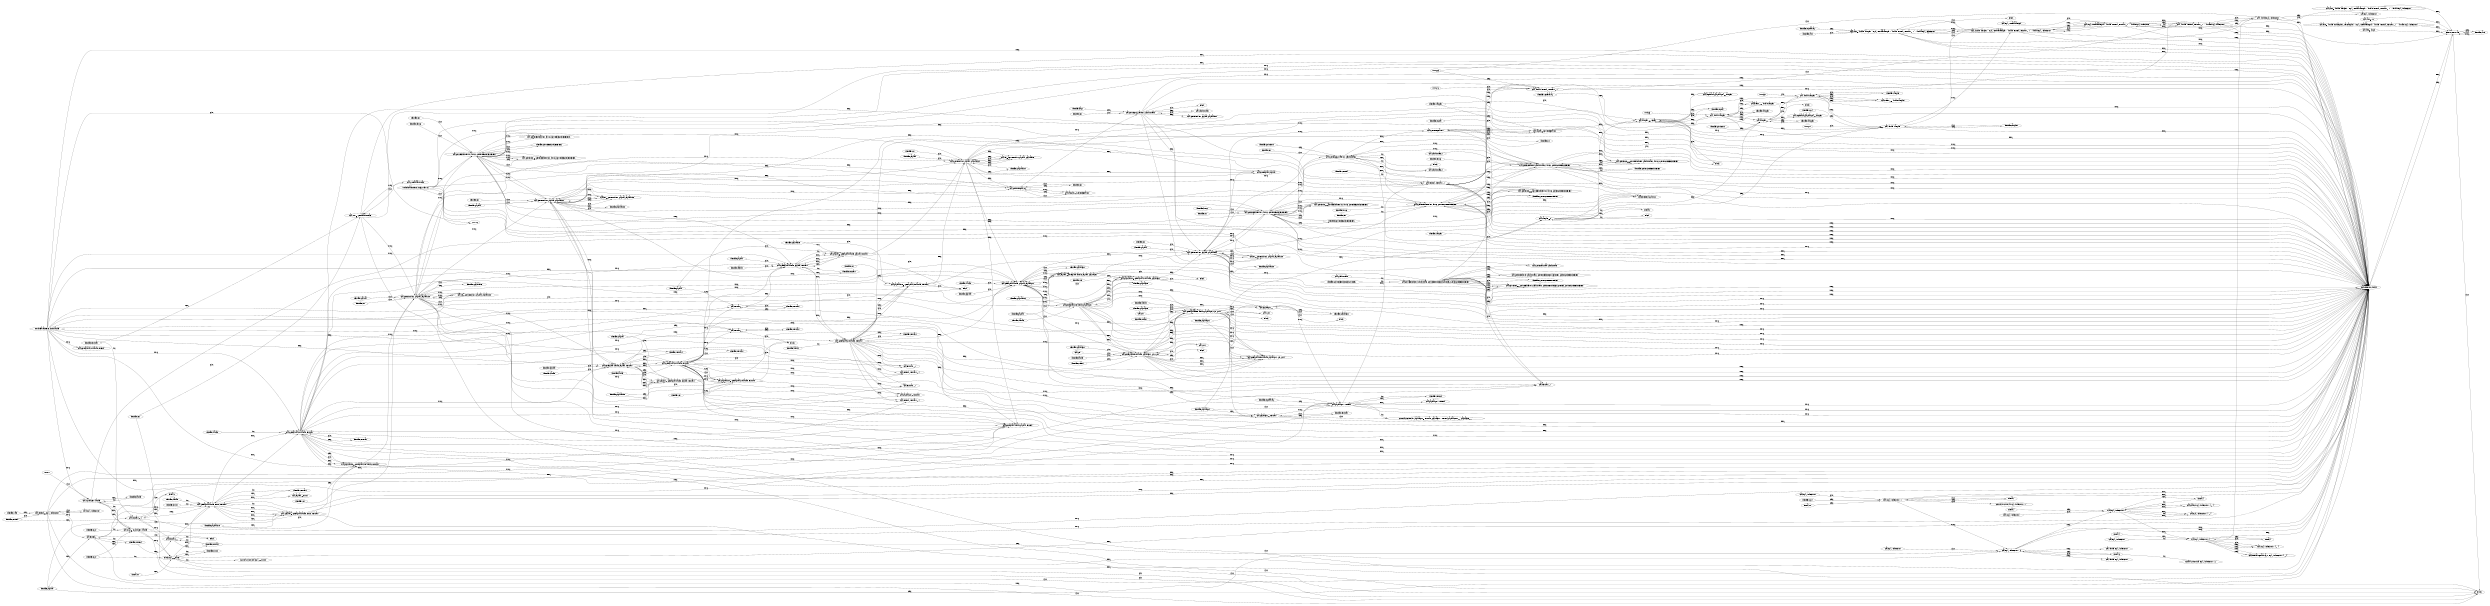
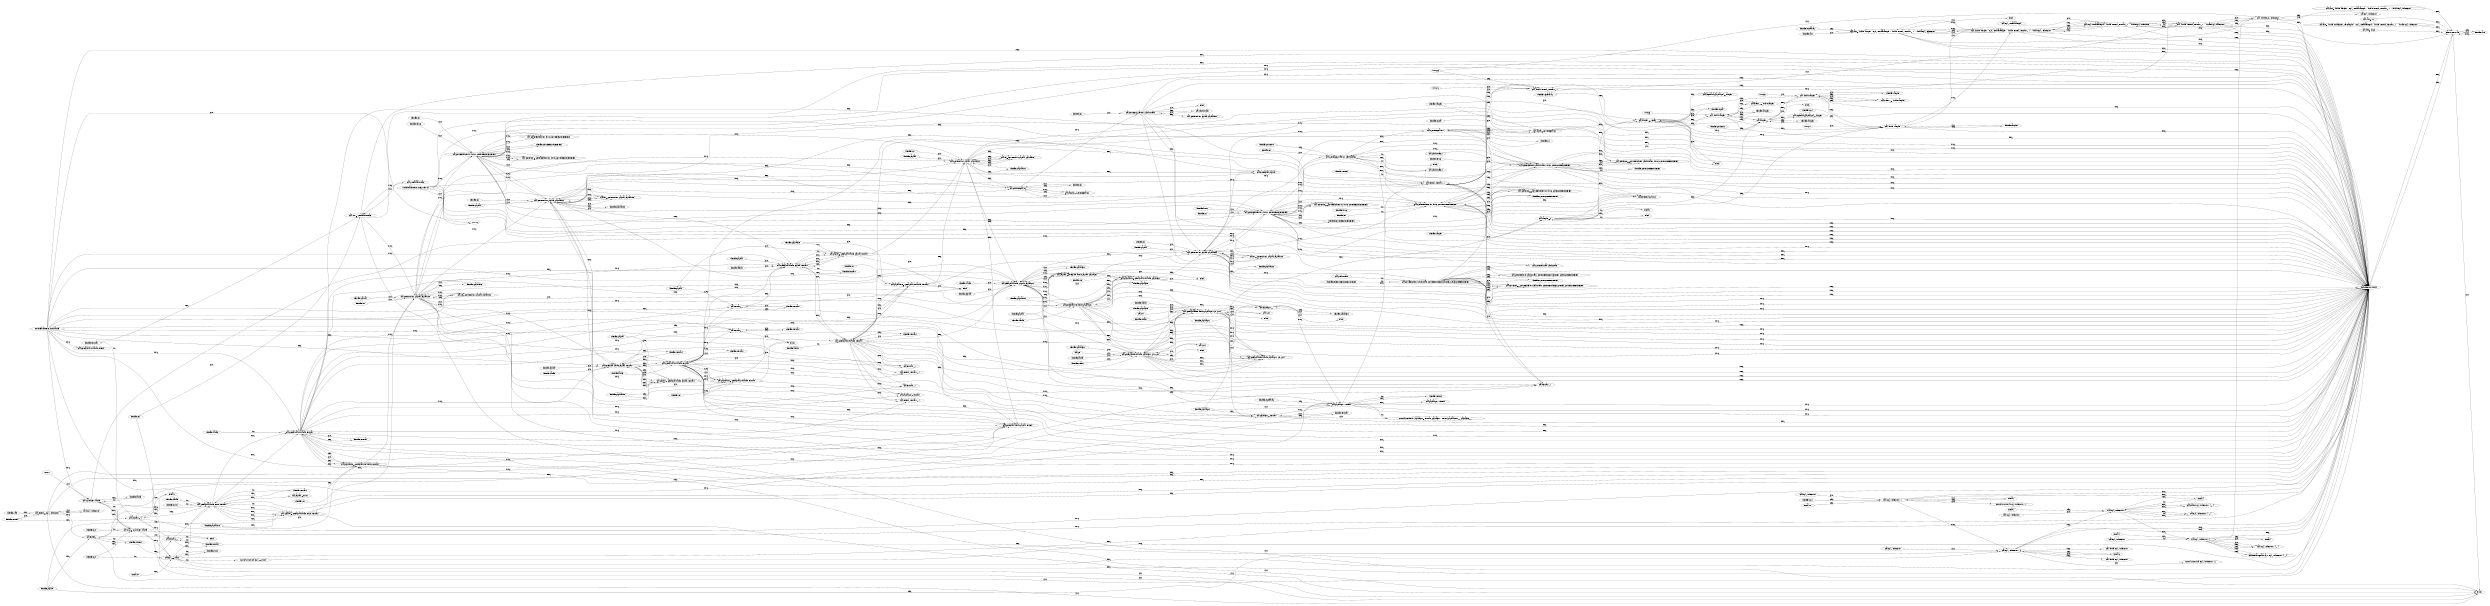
(1078, 109) -> none
(1342, 282) -> (1342, 282)
(2156, 557) -> (2099, 566)
(172, 558) -> (172, 558)
(1241, 592) -> (1426, 544)
